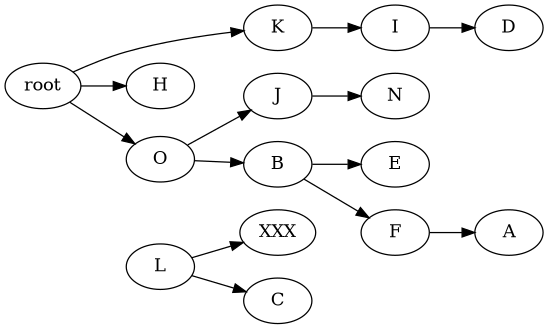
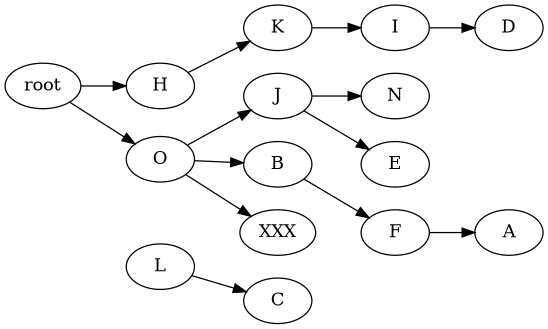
(151, 46) -> (213, 60)
(330, 164) -> (331, 127)
(211, 252) -> (213, 192)
